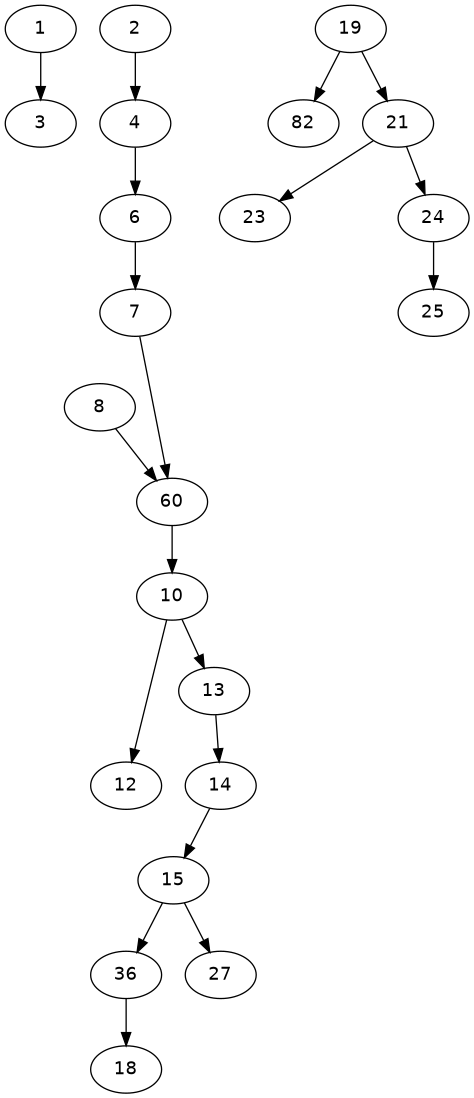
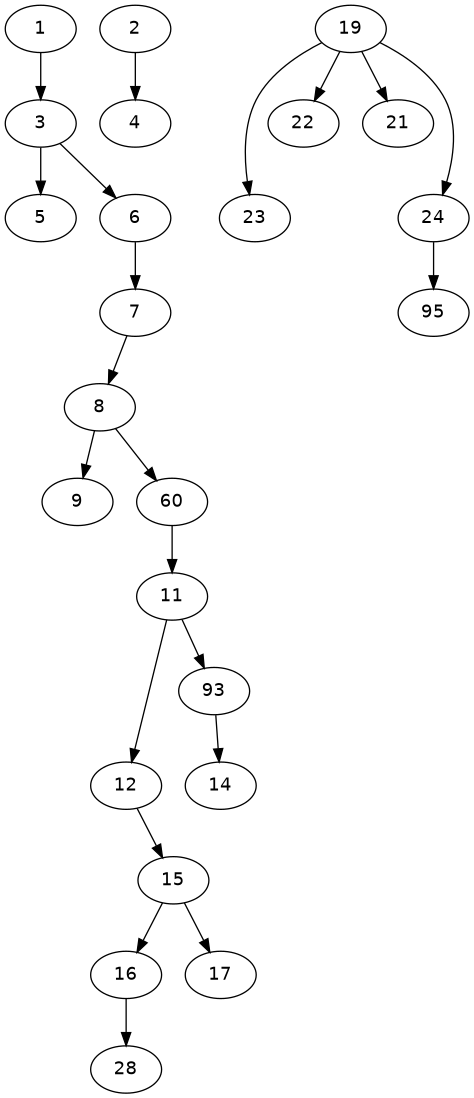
(304, 124) -> (304, 124)
(135, 164) -> (83, 166)
(413, 164) -> (444, 98)
(332, 167) -> (258, 98)
none -> (41, 218)
(434, 313) -> (434, 313)
(152, 401) -> (120, 354)
none -> (78, 502)
(172, 597) -> (172, 597)
(214, 691) -> (214, 691)
(200, 827) -> (147, 827)
(126, 975) -> (126, 975)
(221, 975) -> (221, 975)
(126, 1070) -> (126, 1070)
